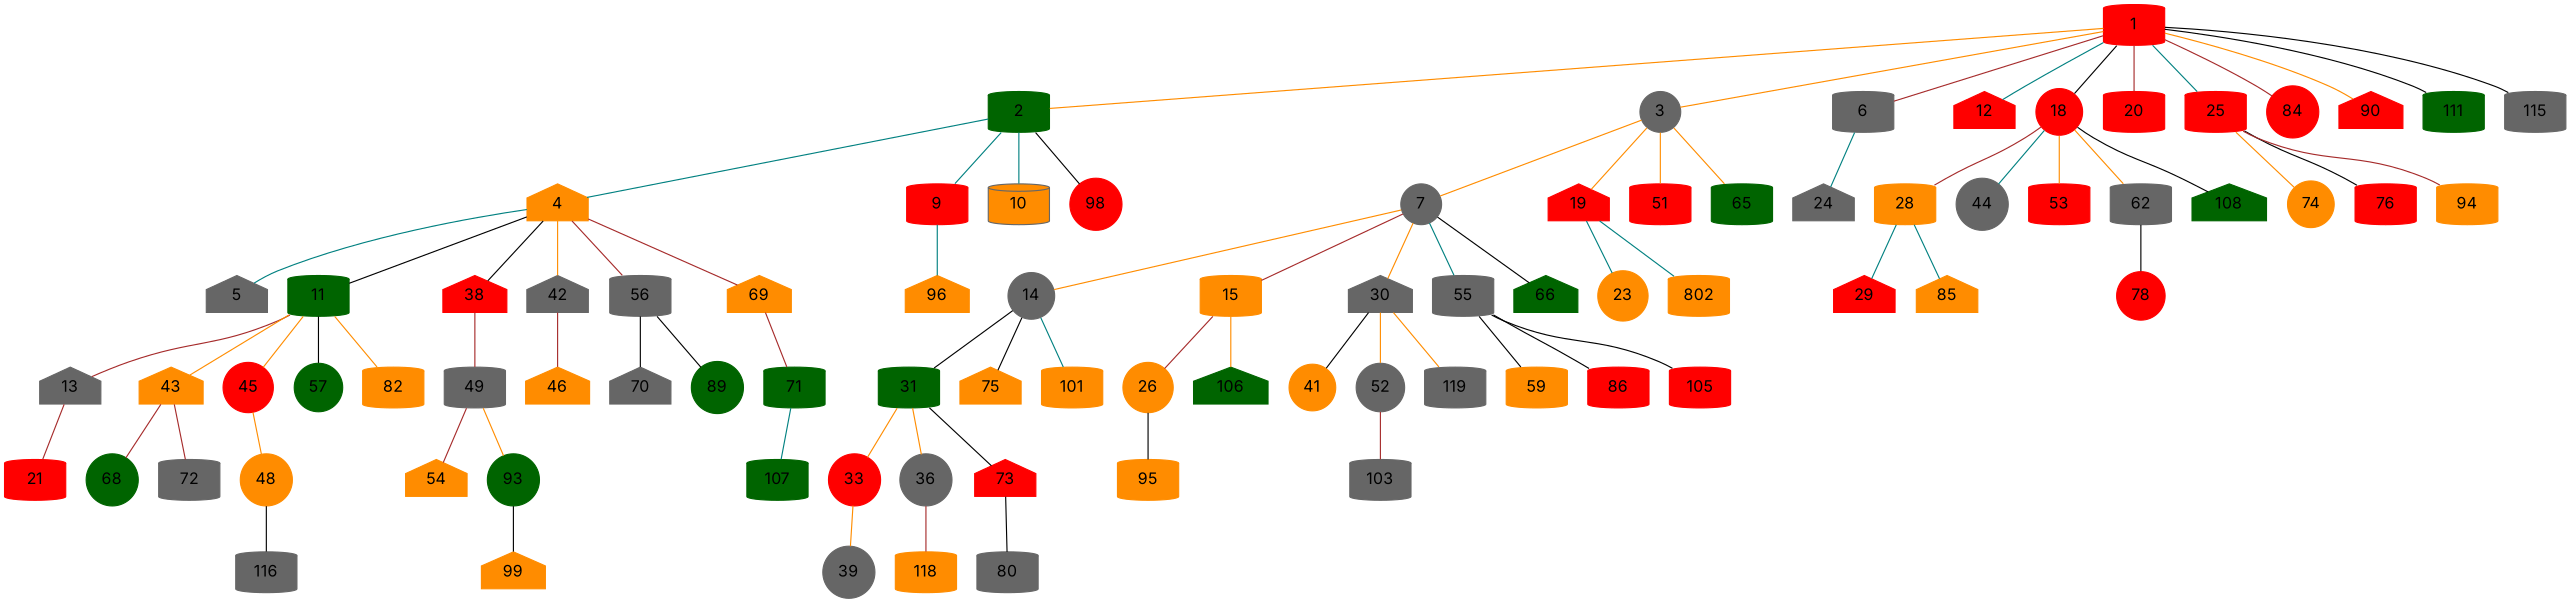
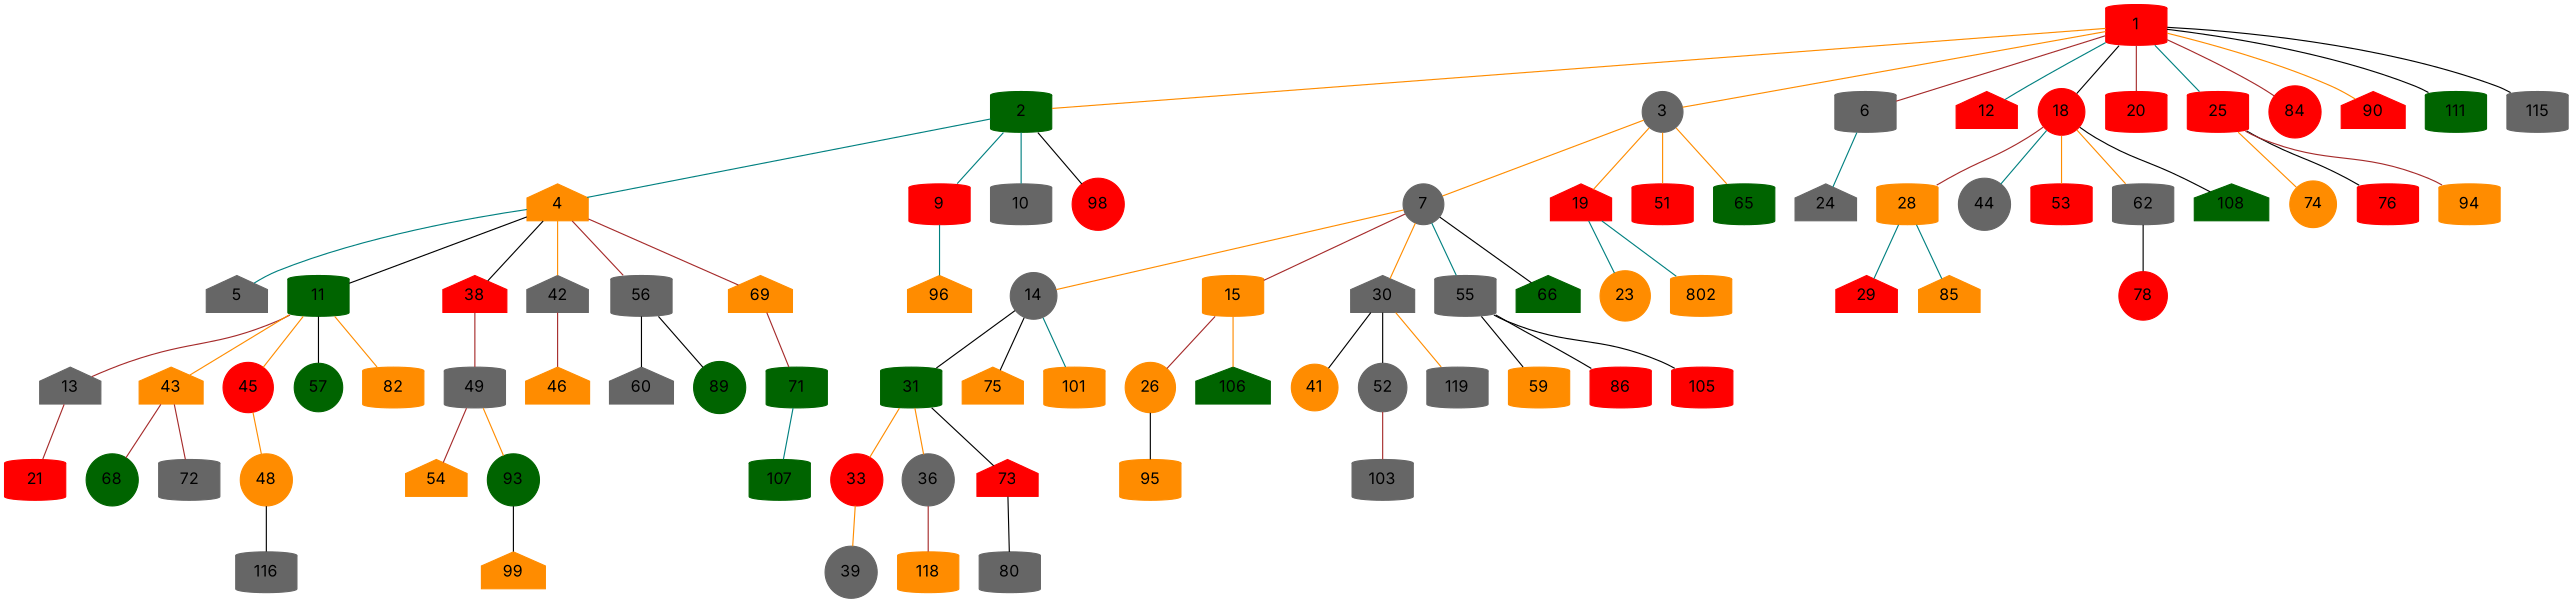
(1019, 204) -> (1021, 204)
(1380, 338) -> (1383, 338)
(640, 388) -> (641, 388)
